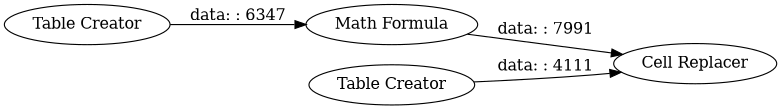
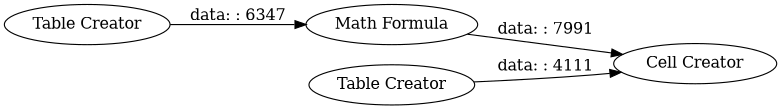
(695, 64) -> (695, 64)
